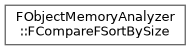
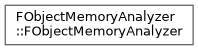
(95, 25) -> (99, 25)
